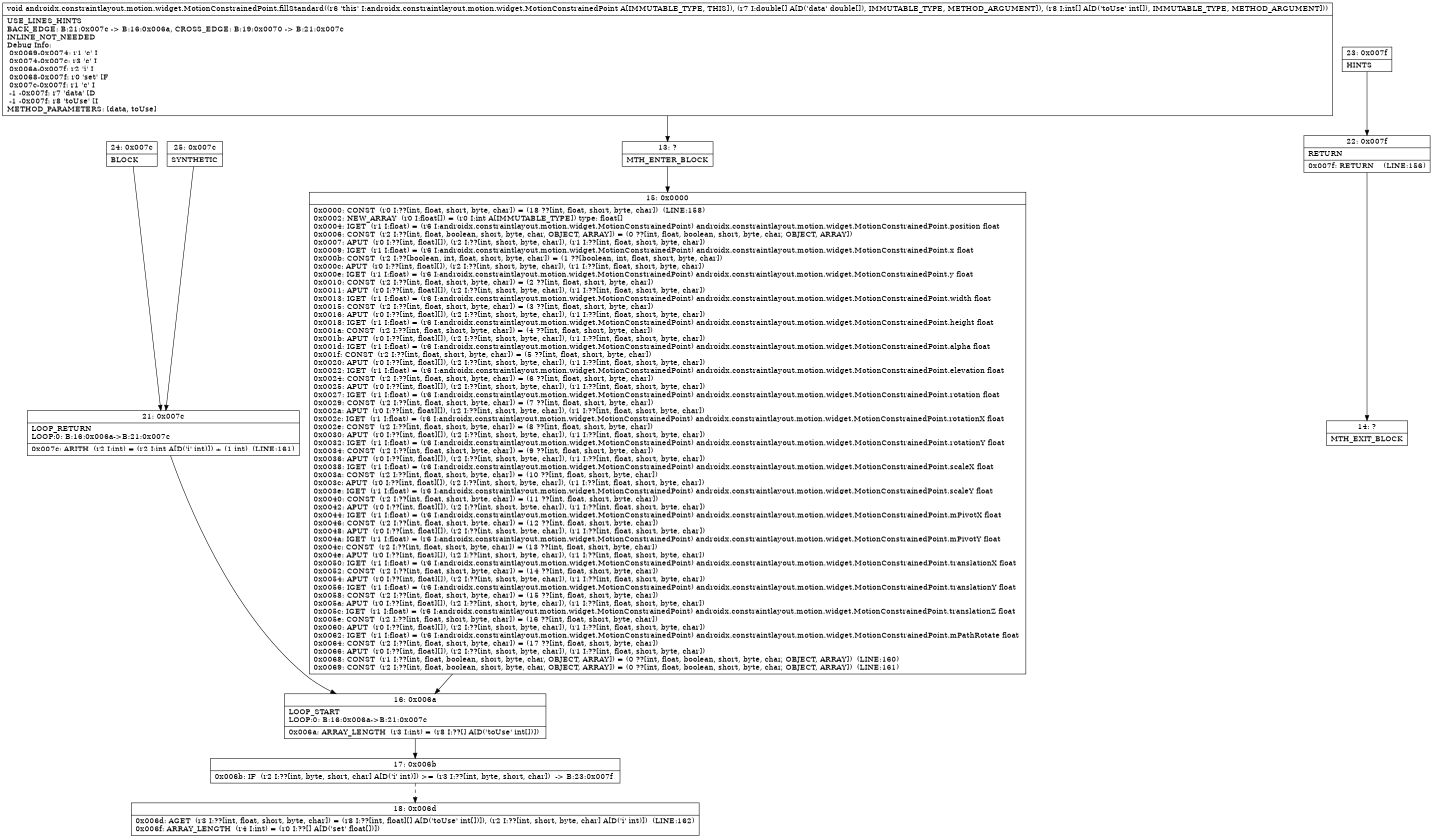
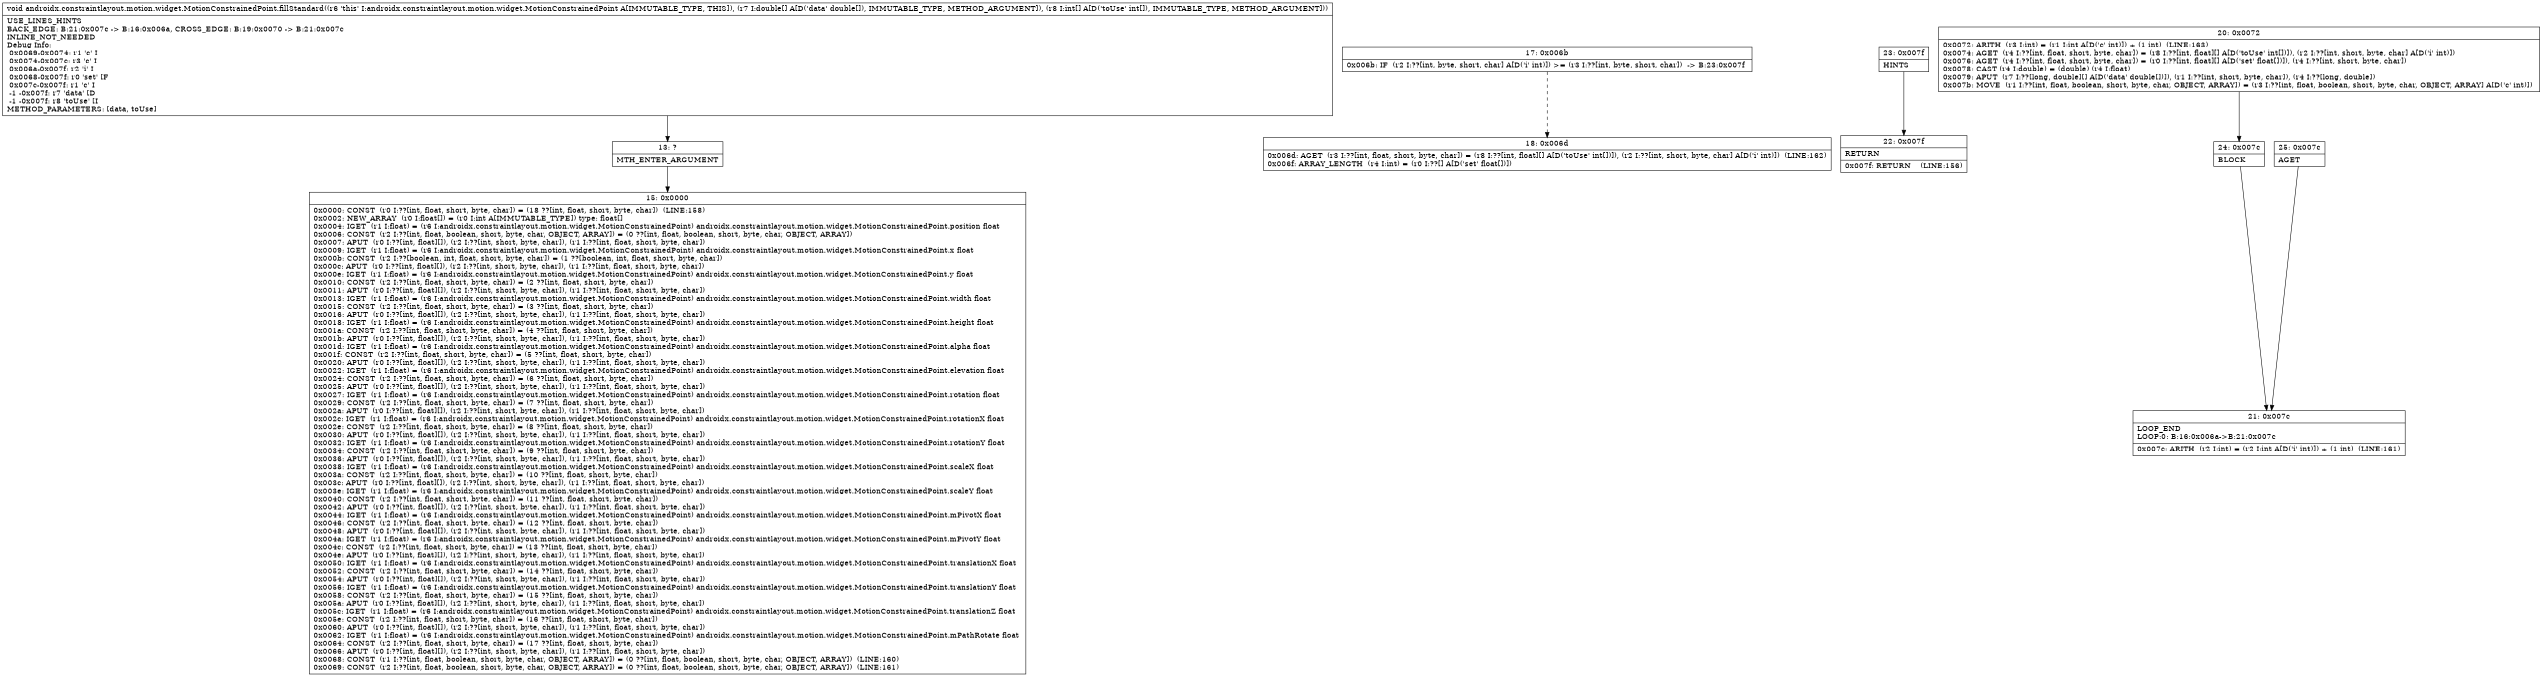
none -> (2239, 59)
(195, 160) -> (2289, 160)
(668, 160) -> (668, 160)
(62, 429) -> (2159, 429)
(1367, 433) -> none
(415, 716) -> none
